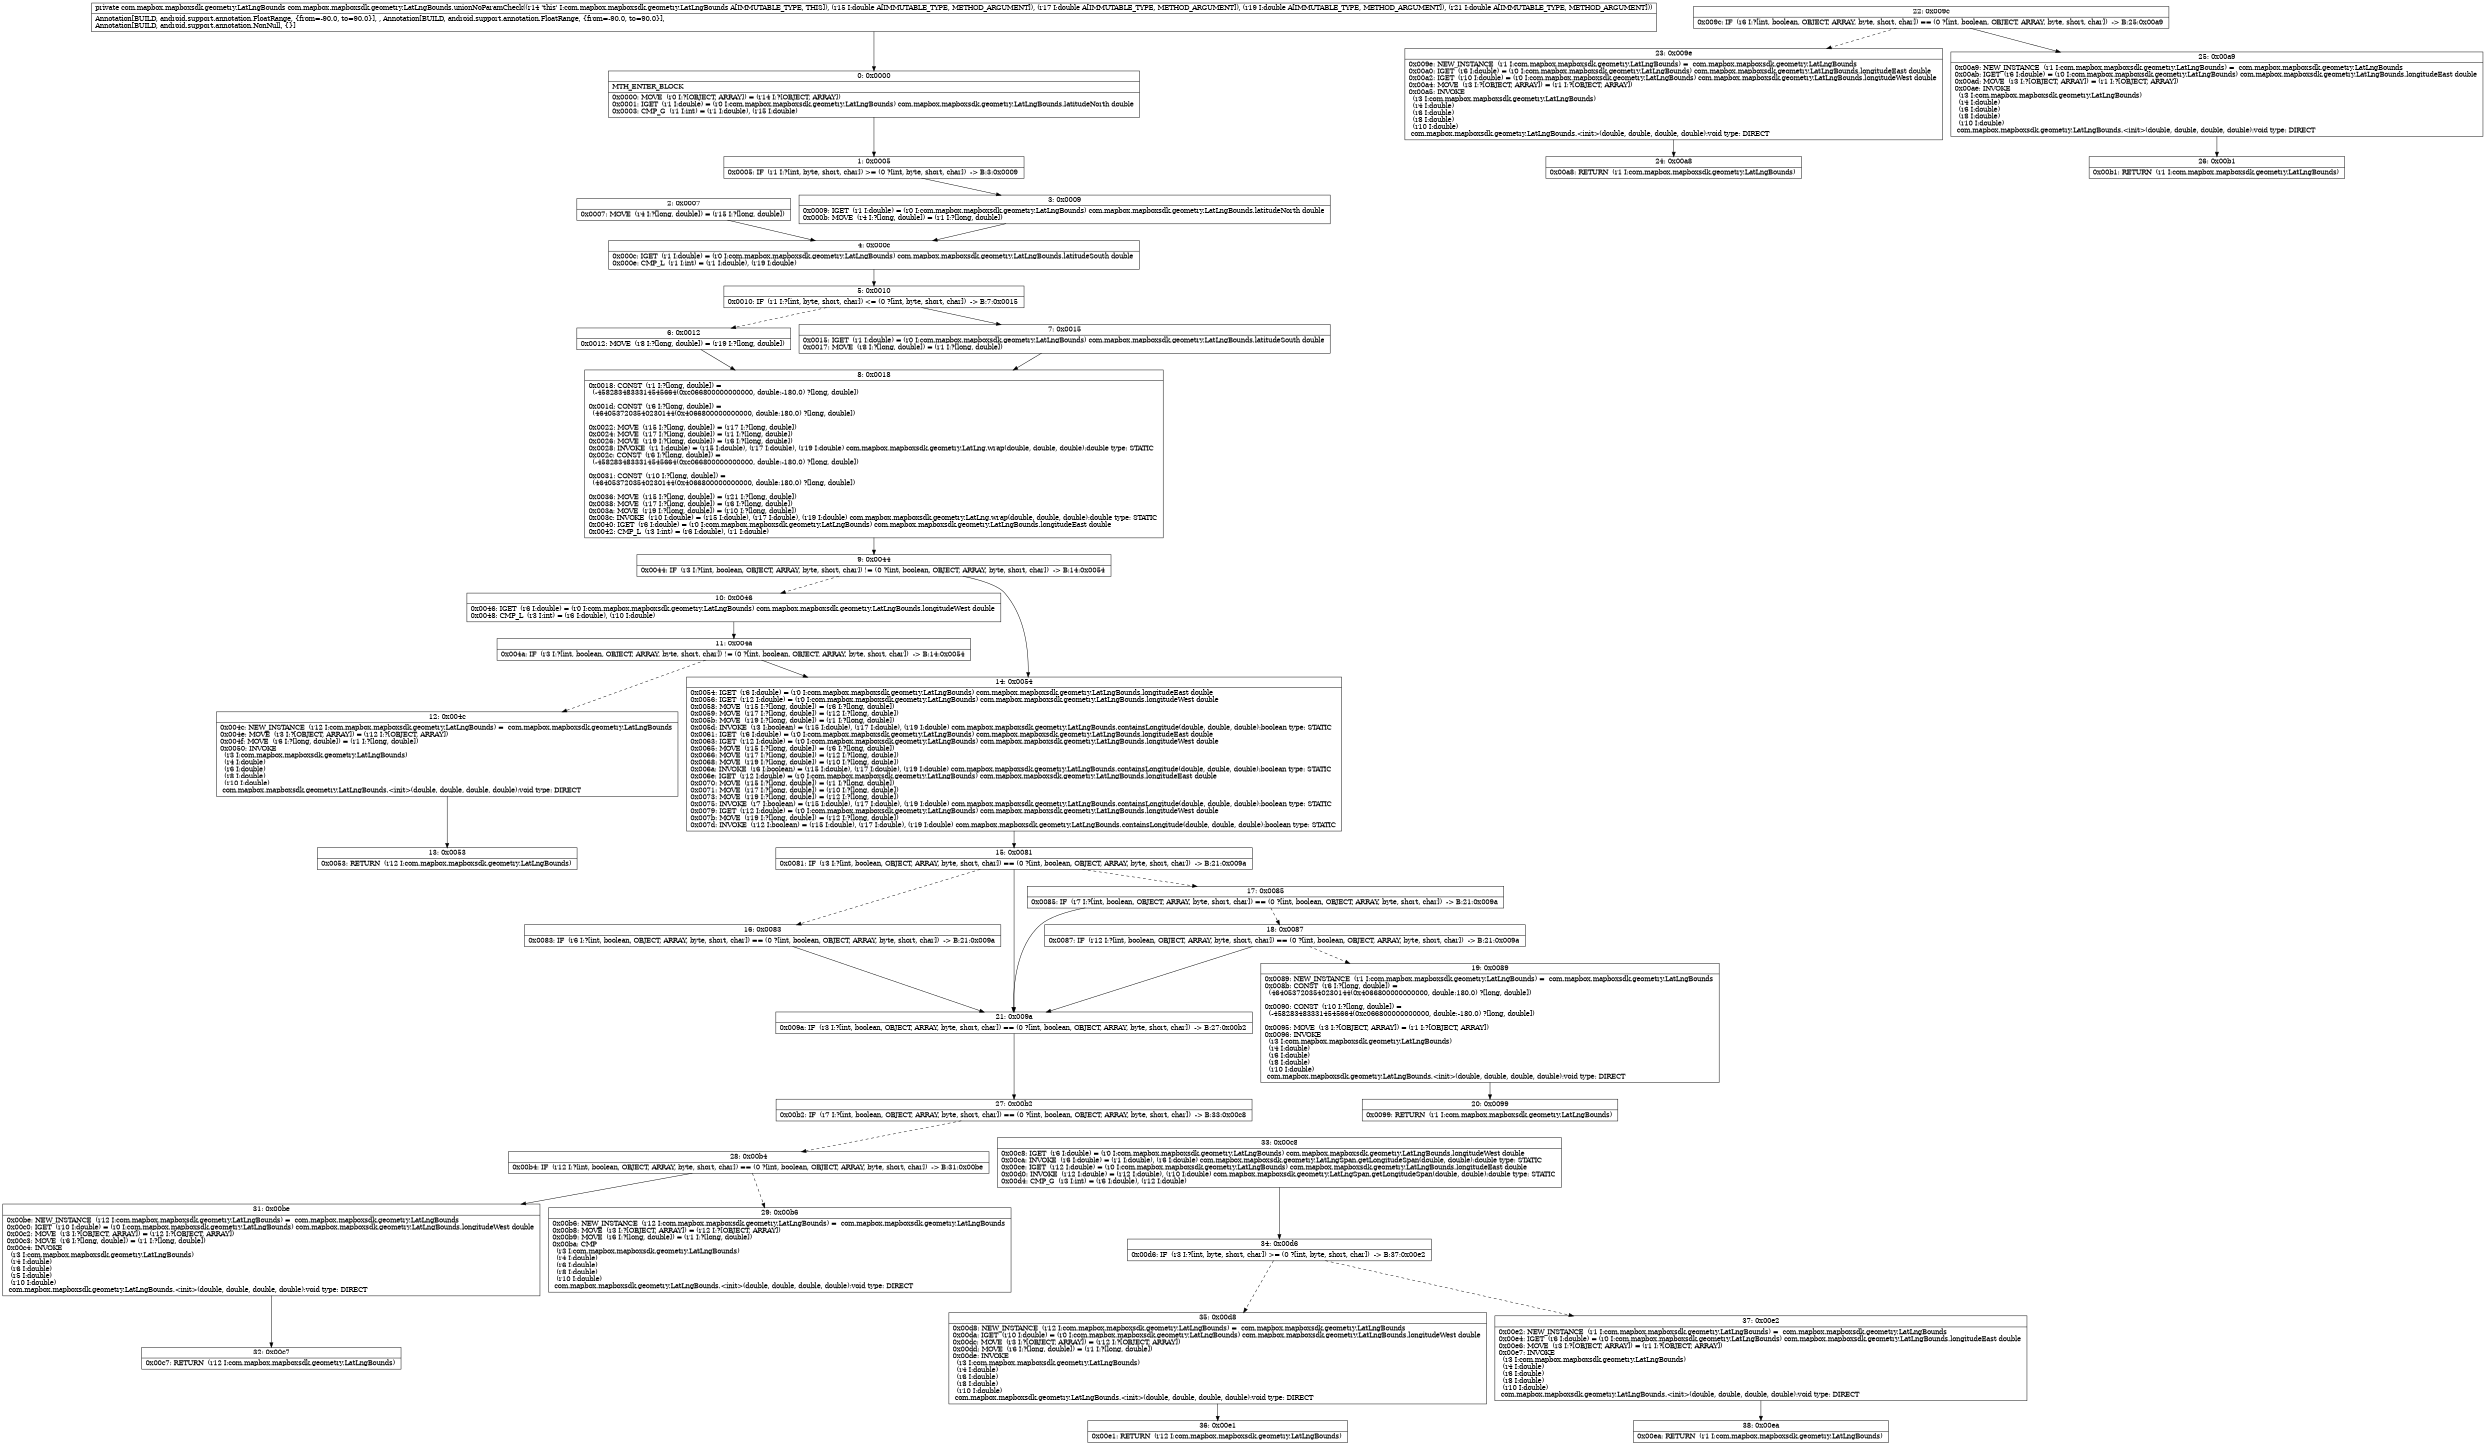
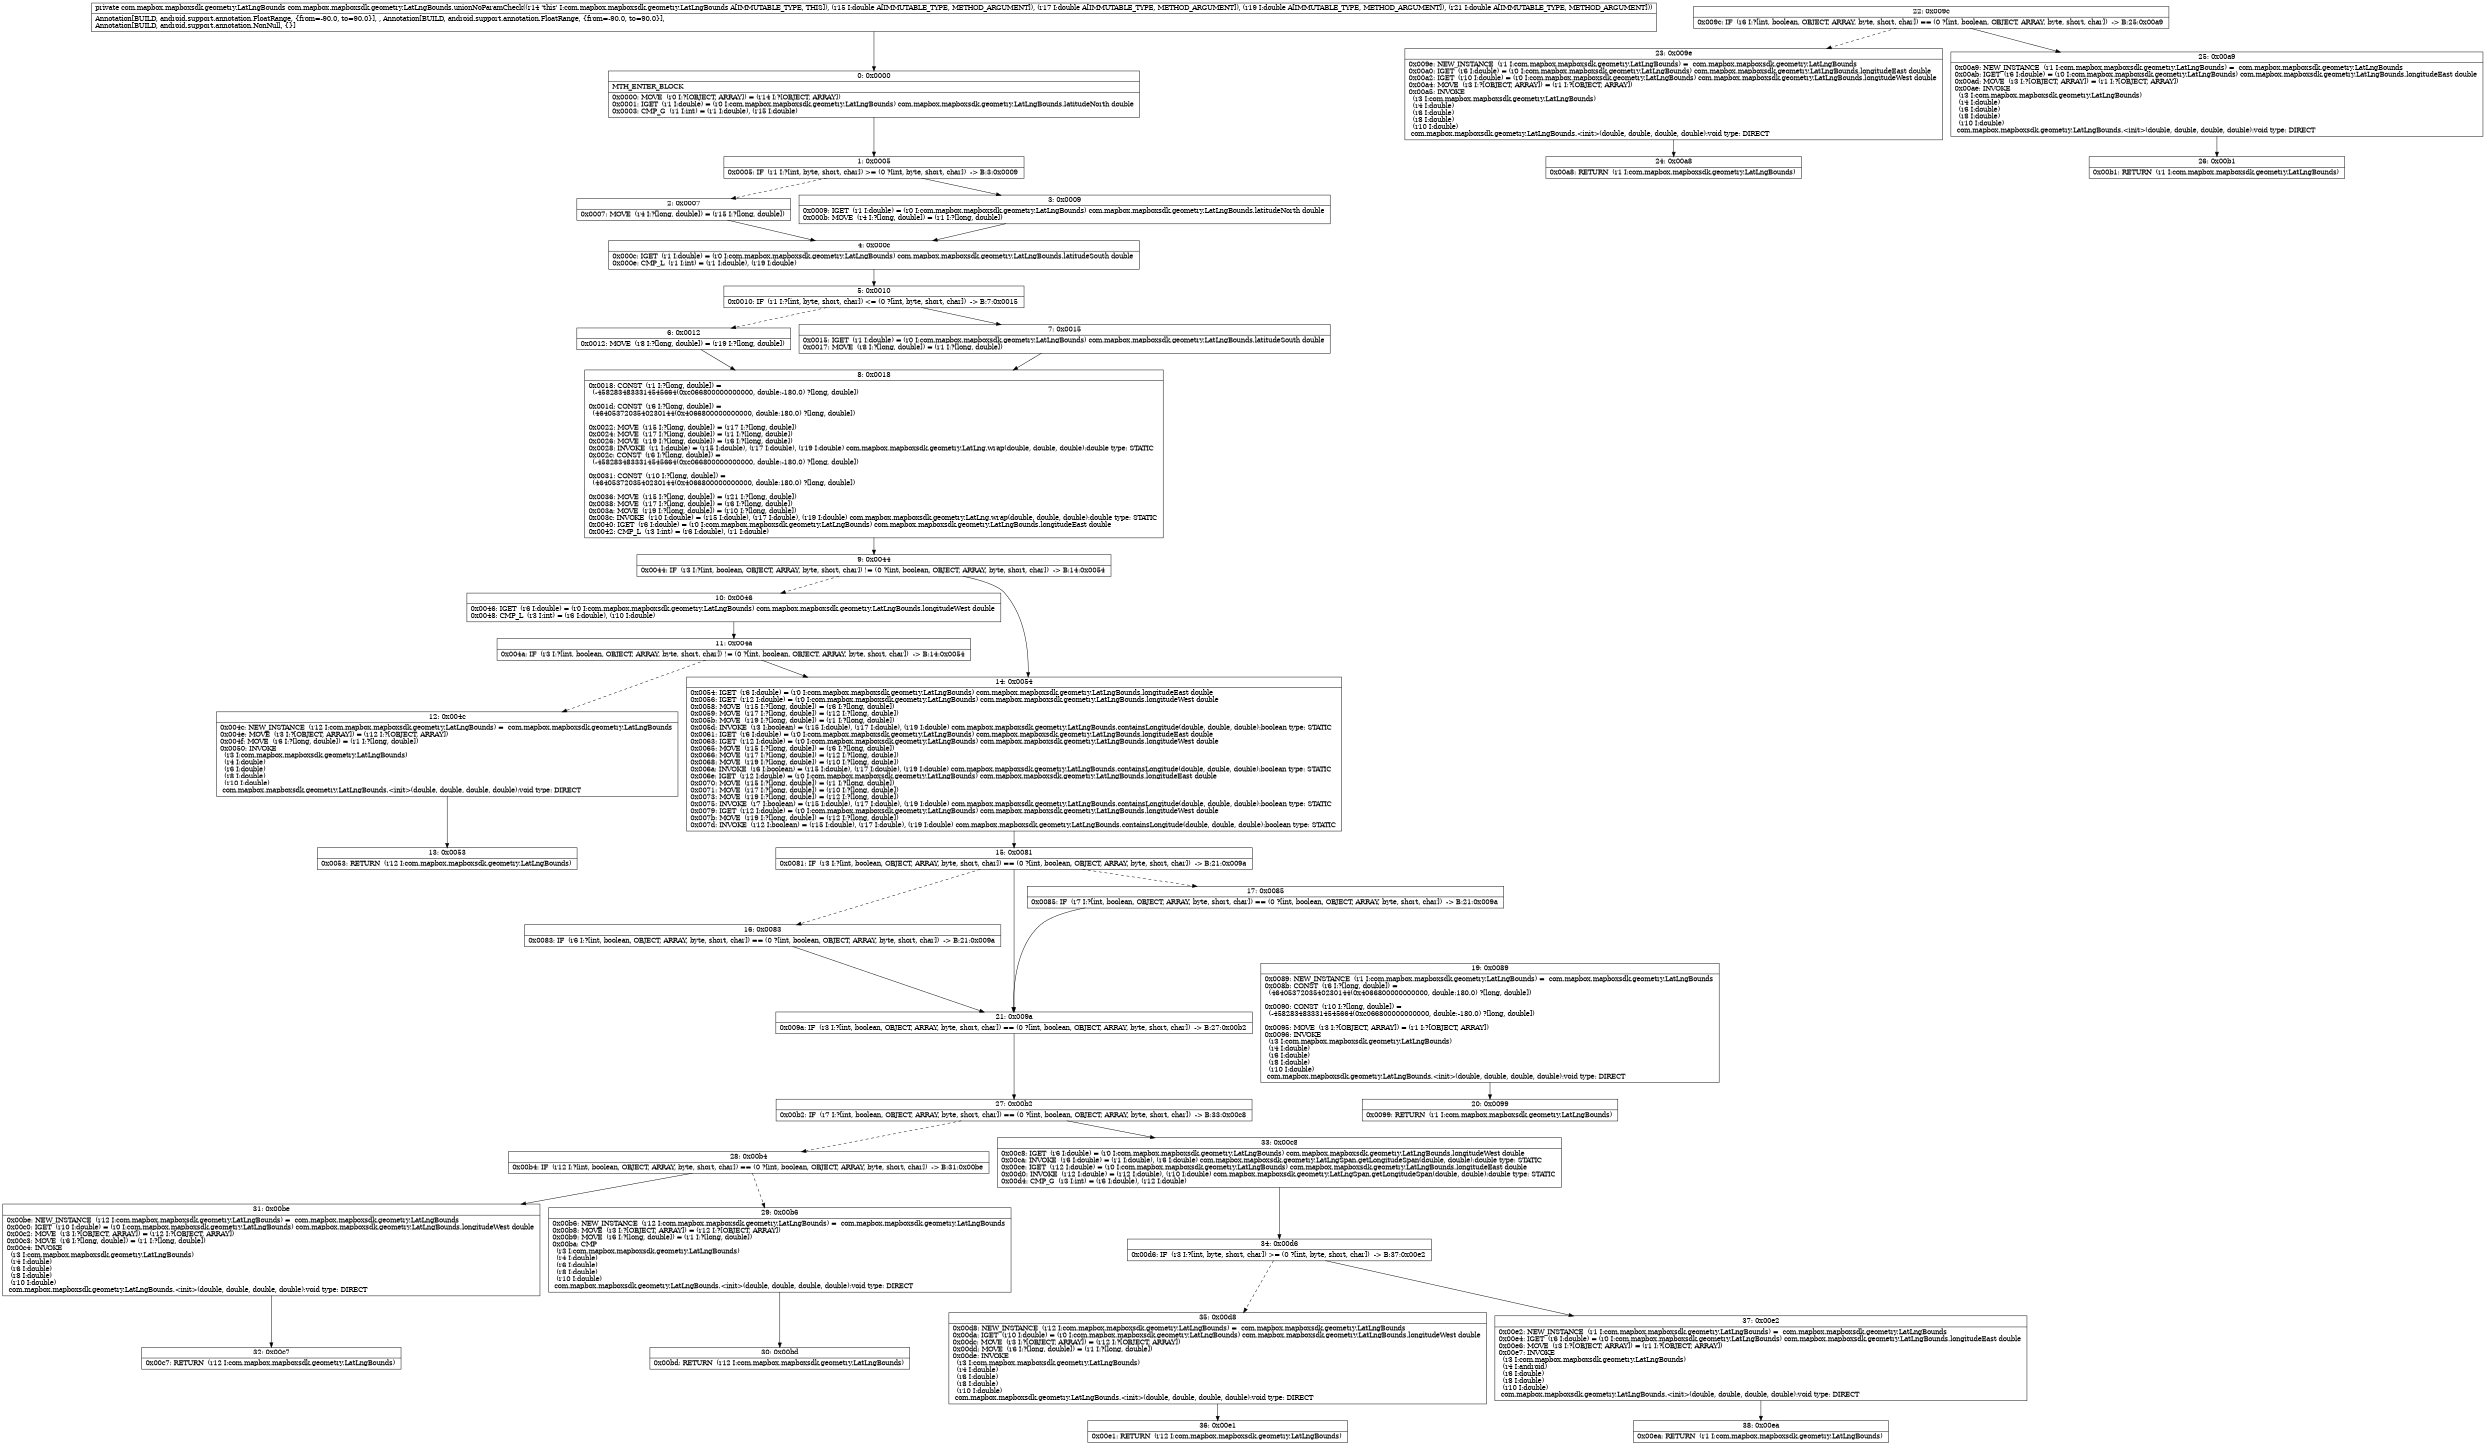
none -> (781, 188)
(1285, 936) -> none
none -> (1109, 1129)
(29, 1276) -> (29, 1276)
(1447, 1288) -> (1447, 1288)
none -> (780, 1358)
(1521, 1367) -> (1523, 1367)
